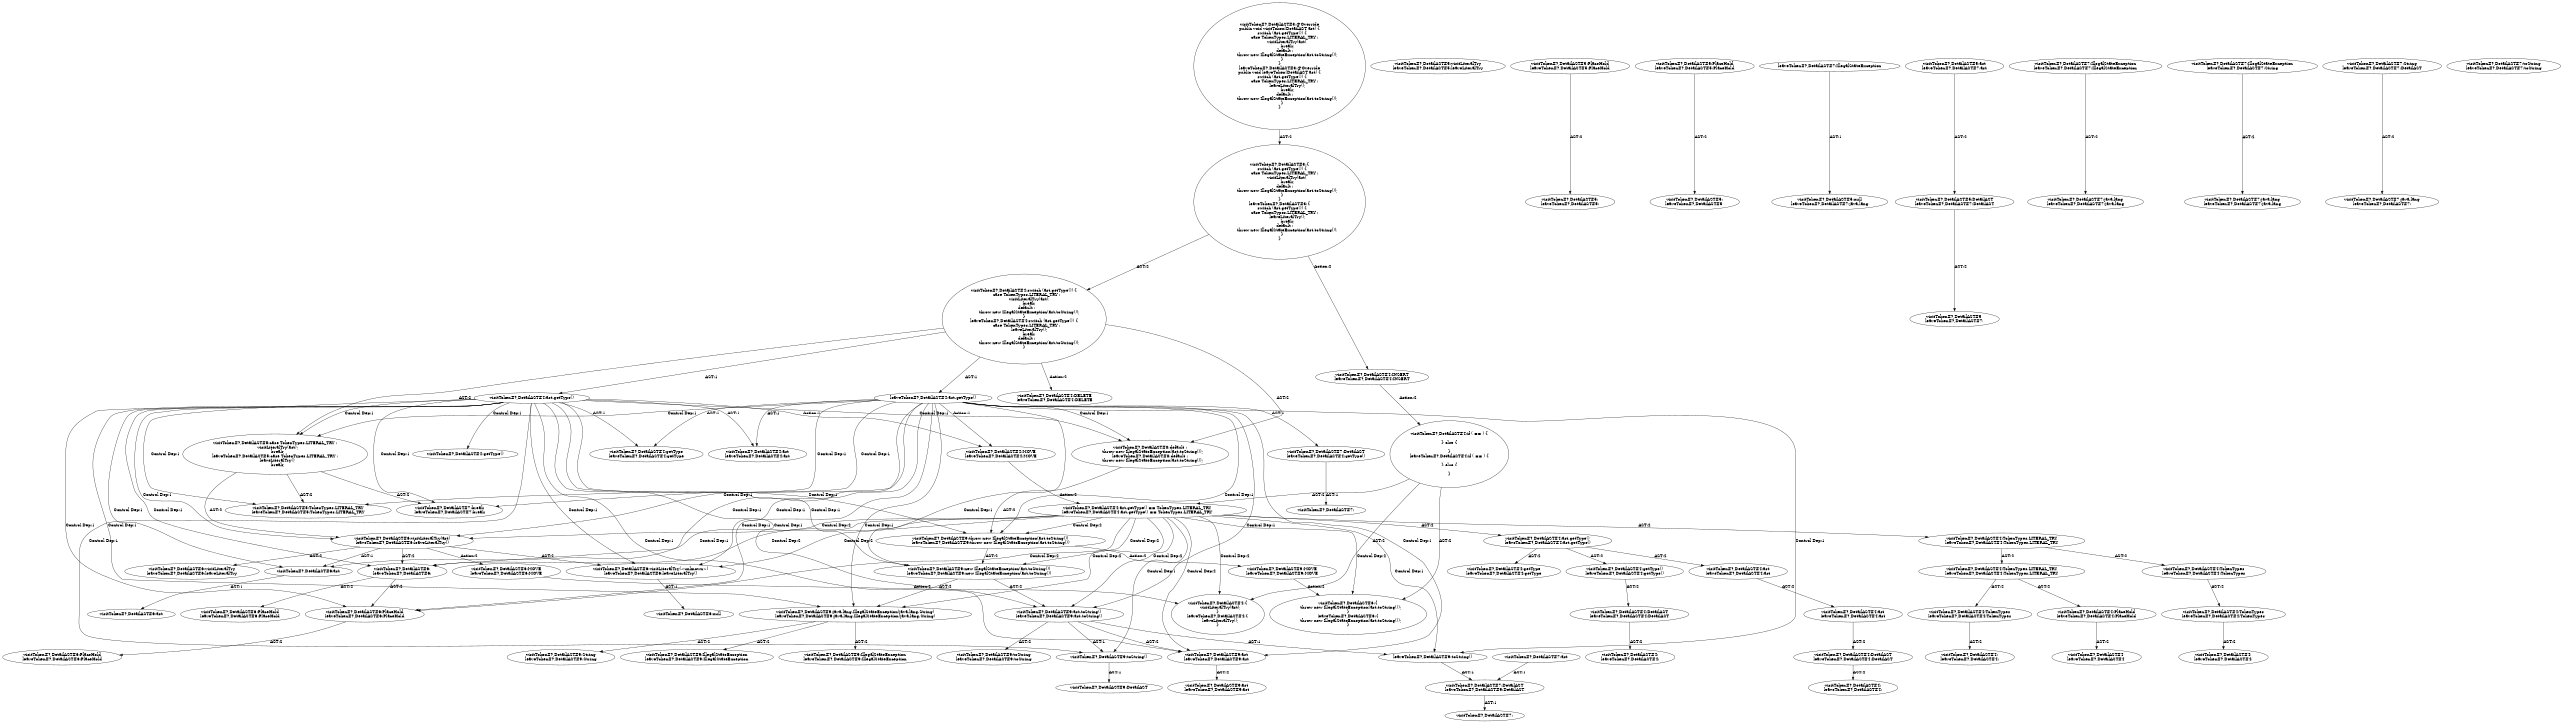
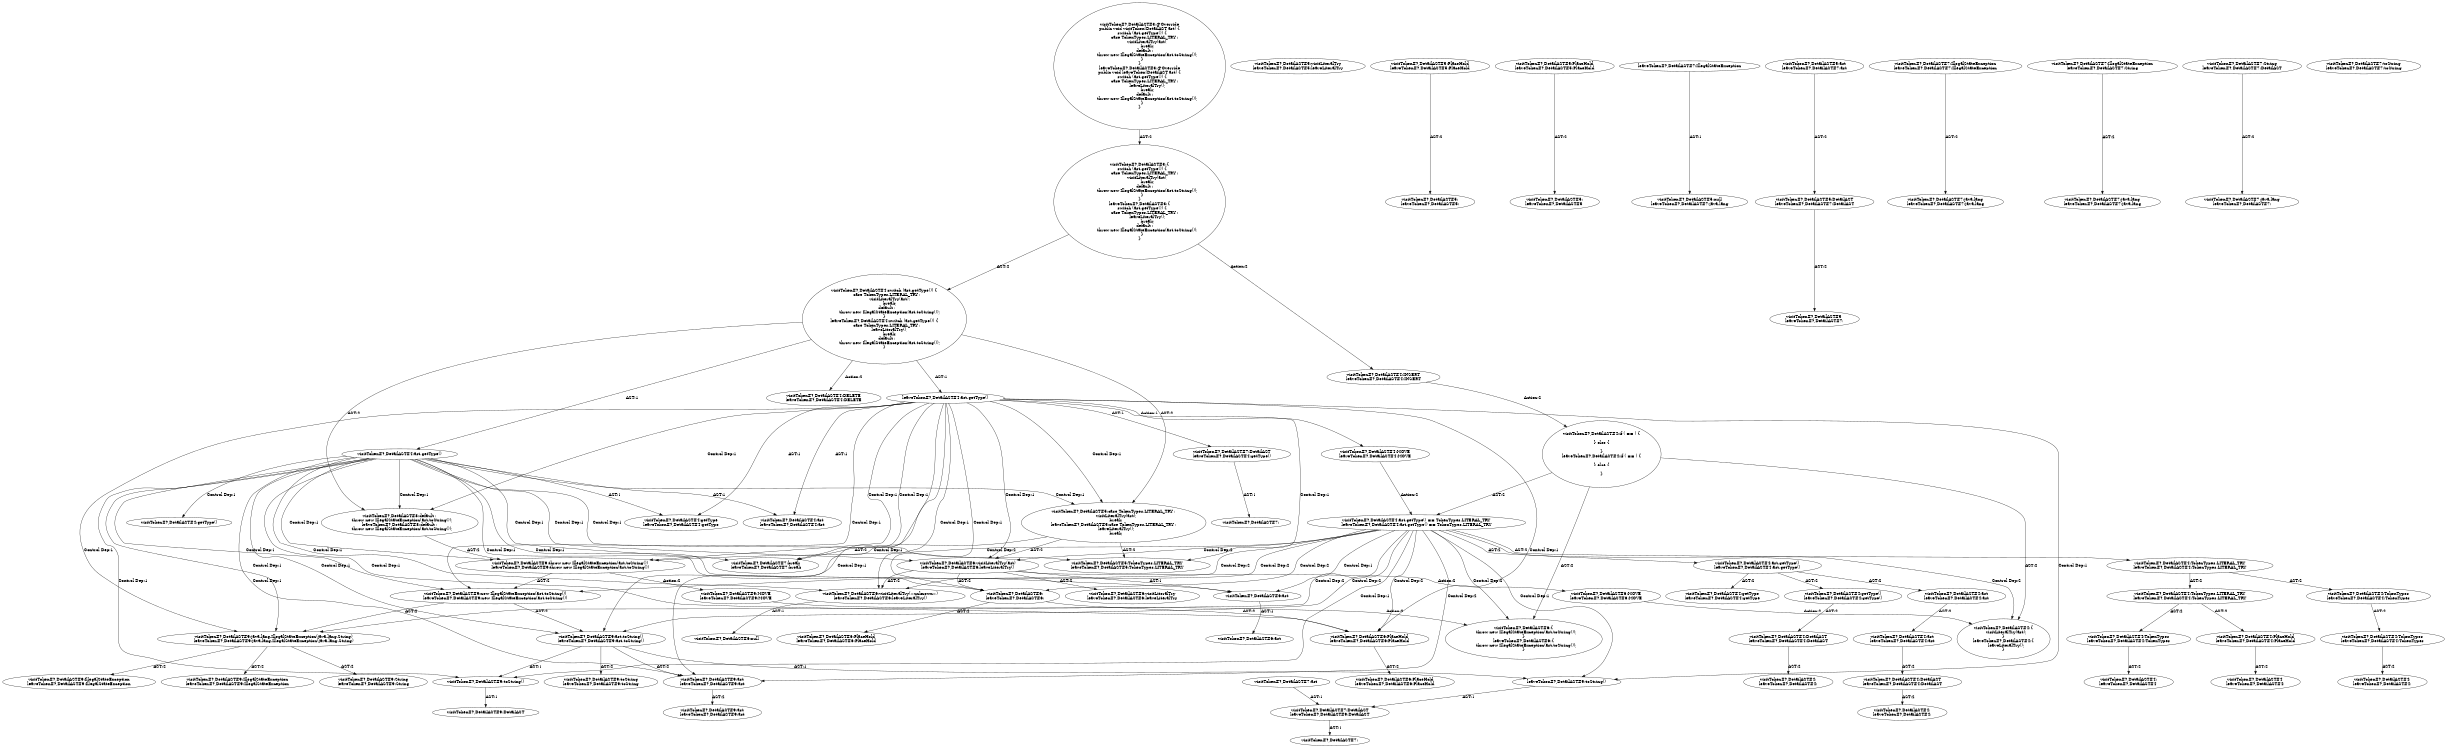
(786, 412) -> none
